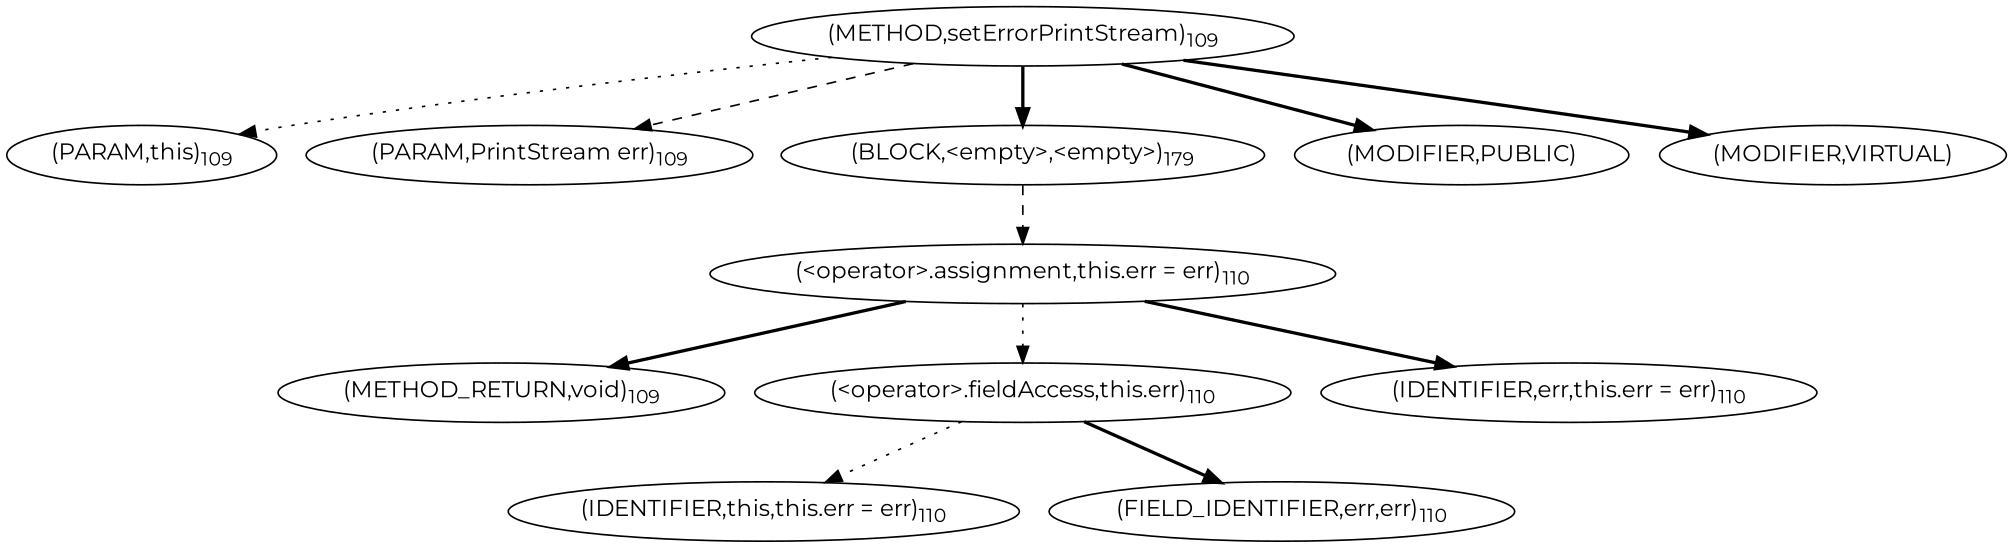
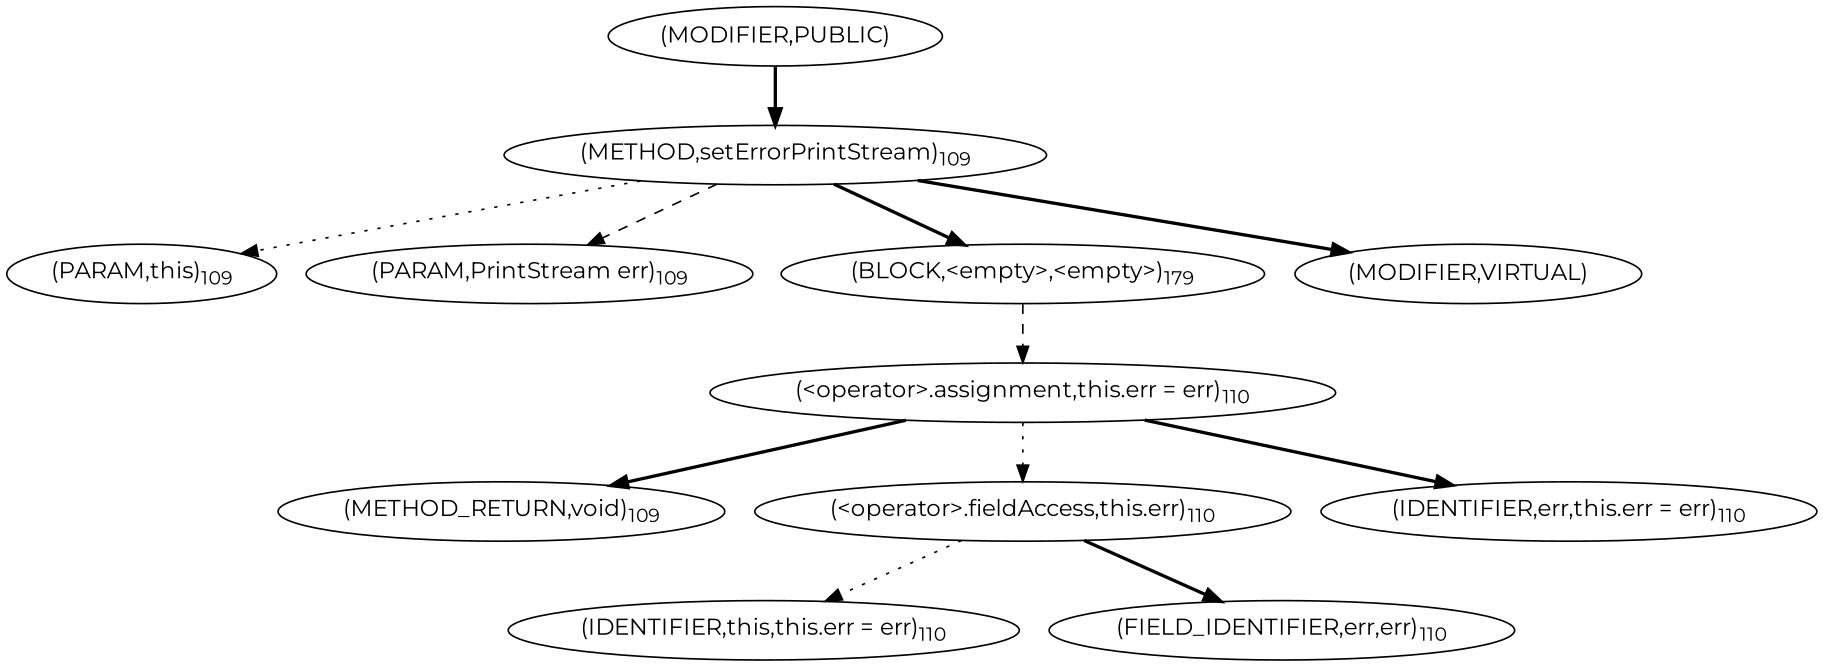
(1239, 95) -> (775, 88)
